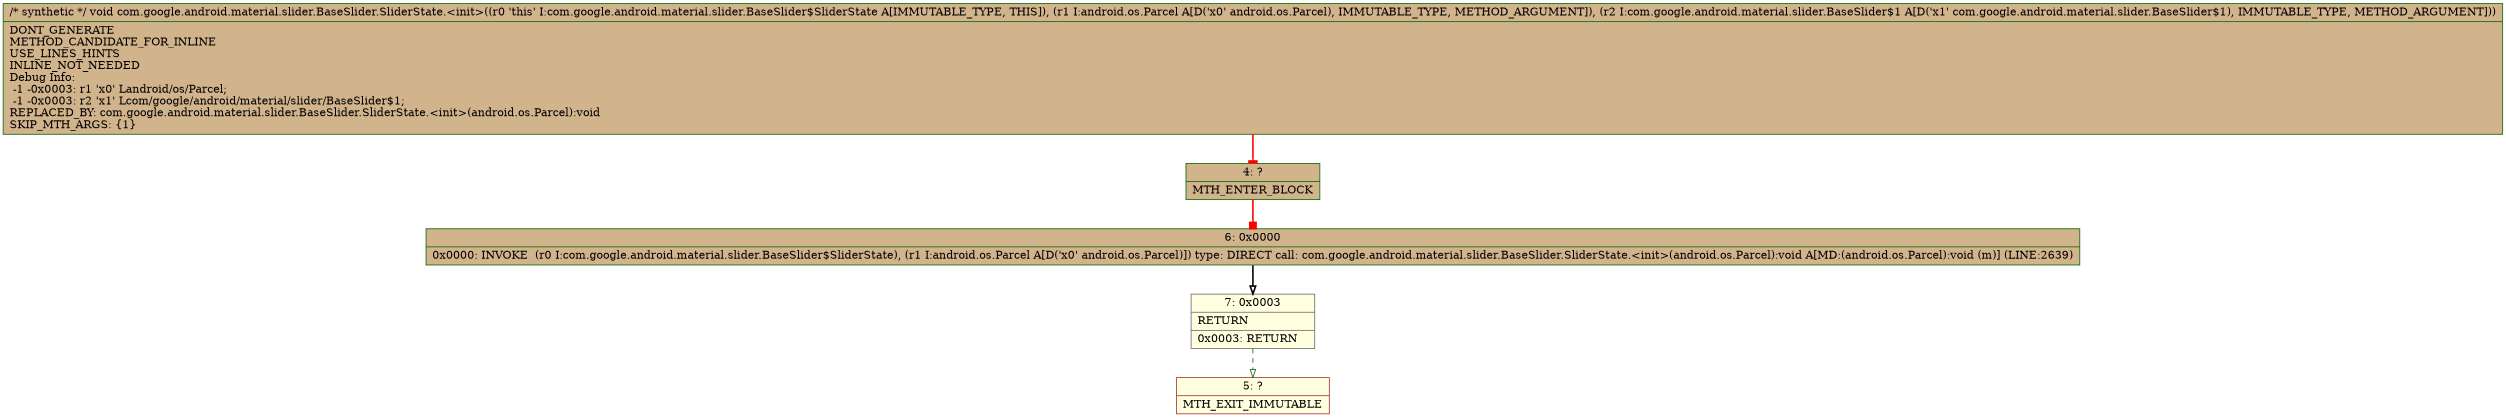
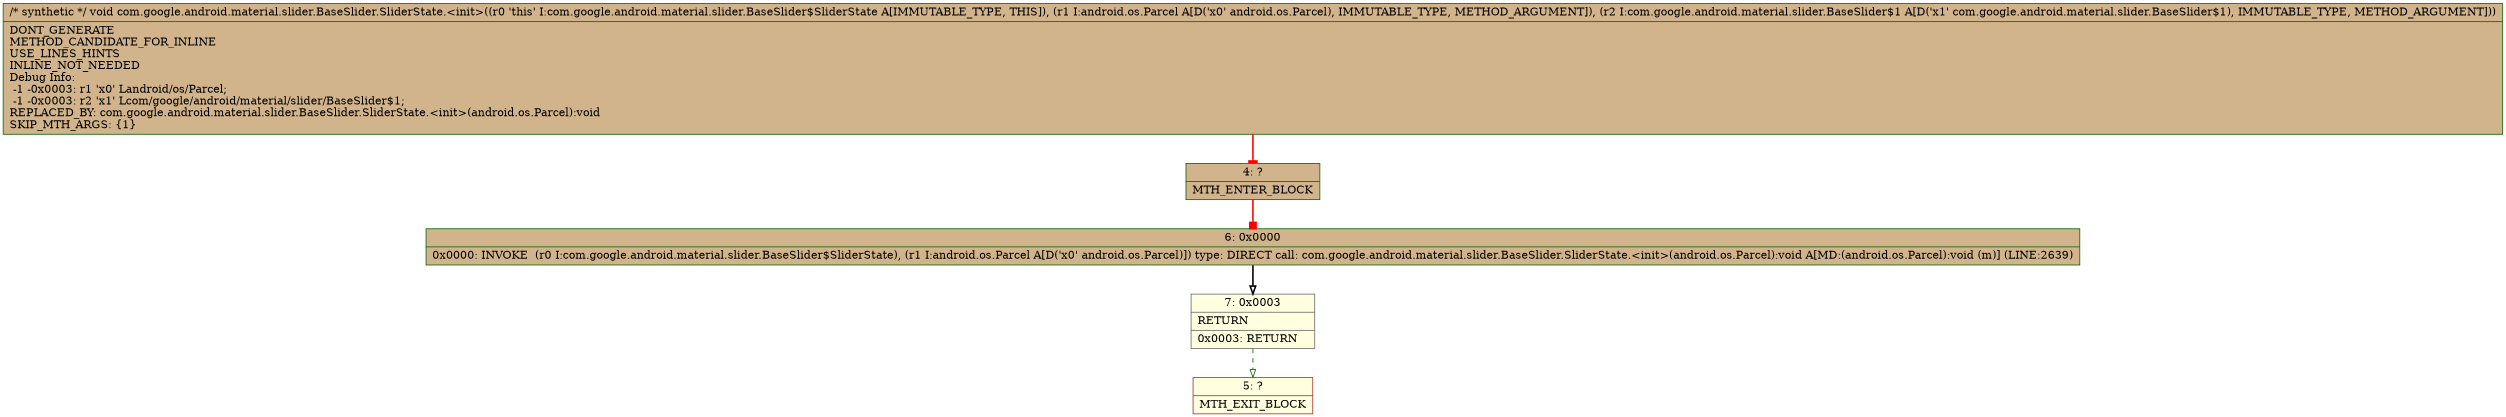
(1253, 404) -> (1253, 404)
